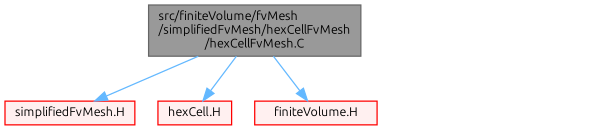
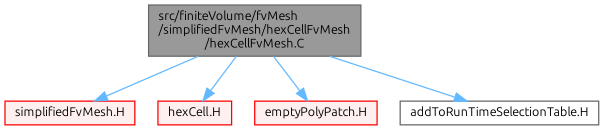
(316, 113) -> (316, 113)
none -> (499, 113)
